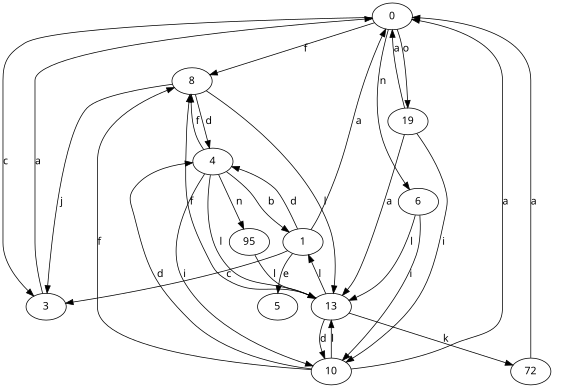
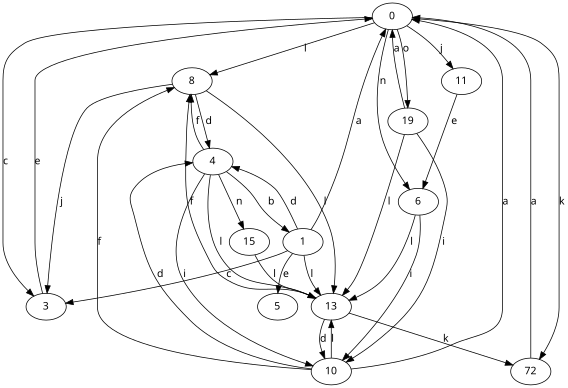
(306, 49) -> (306, 49)
none -> (462, 81)
none -> (559, 131)
(38, 162) -> (38, 162)
(389, 202) -> (389, 202)
(249, 242) -> (249, 242)
(319, 278) -> (308, 273)
